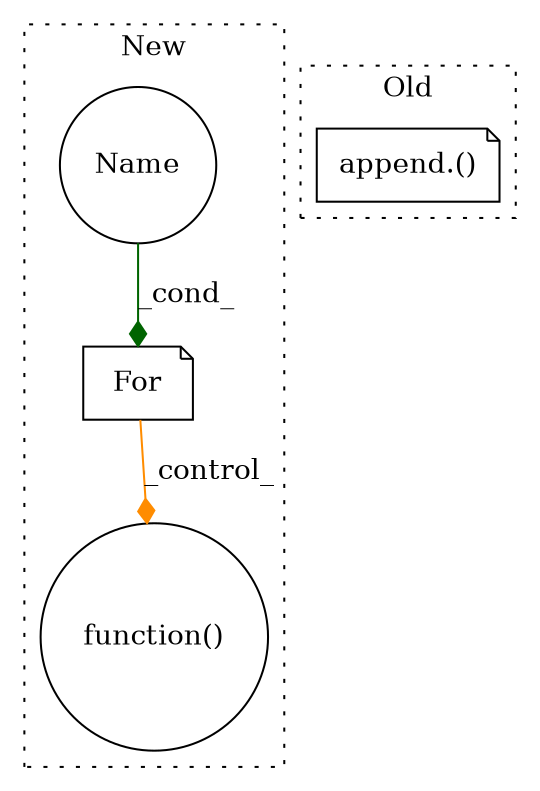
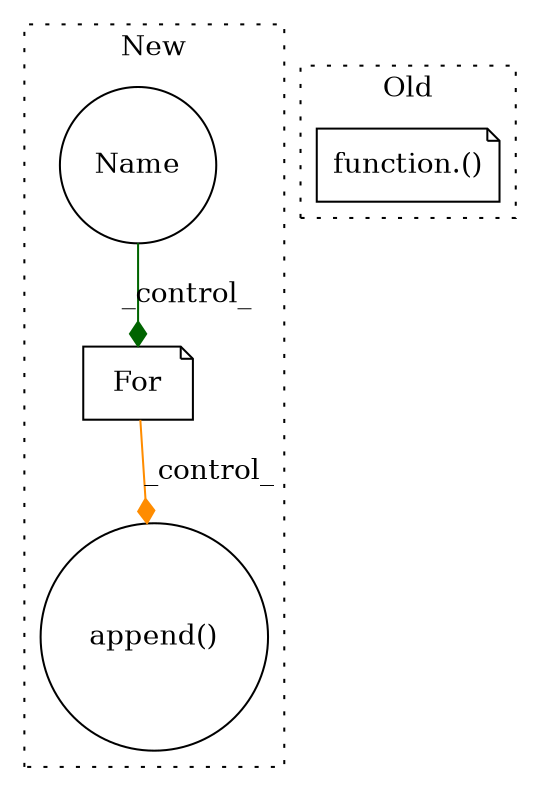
(408, 165) -> (408, 165)
(187, 295) -> (187, 295)
(154, 637) -> (154, 637)
